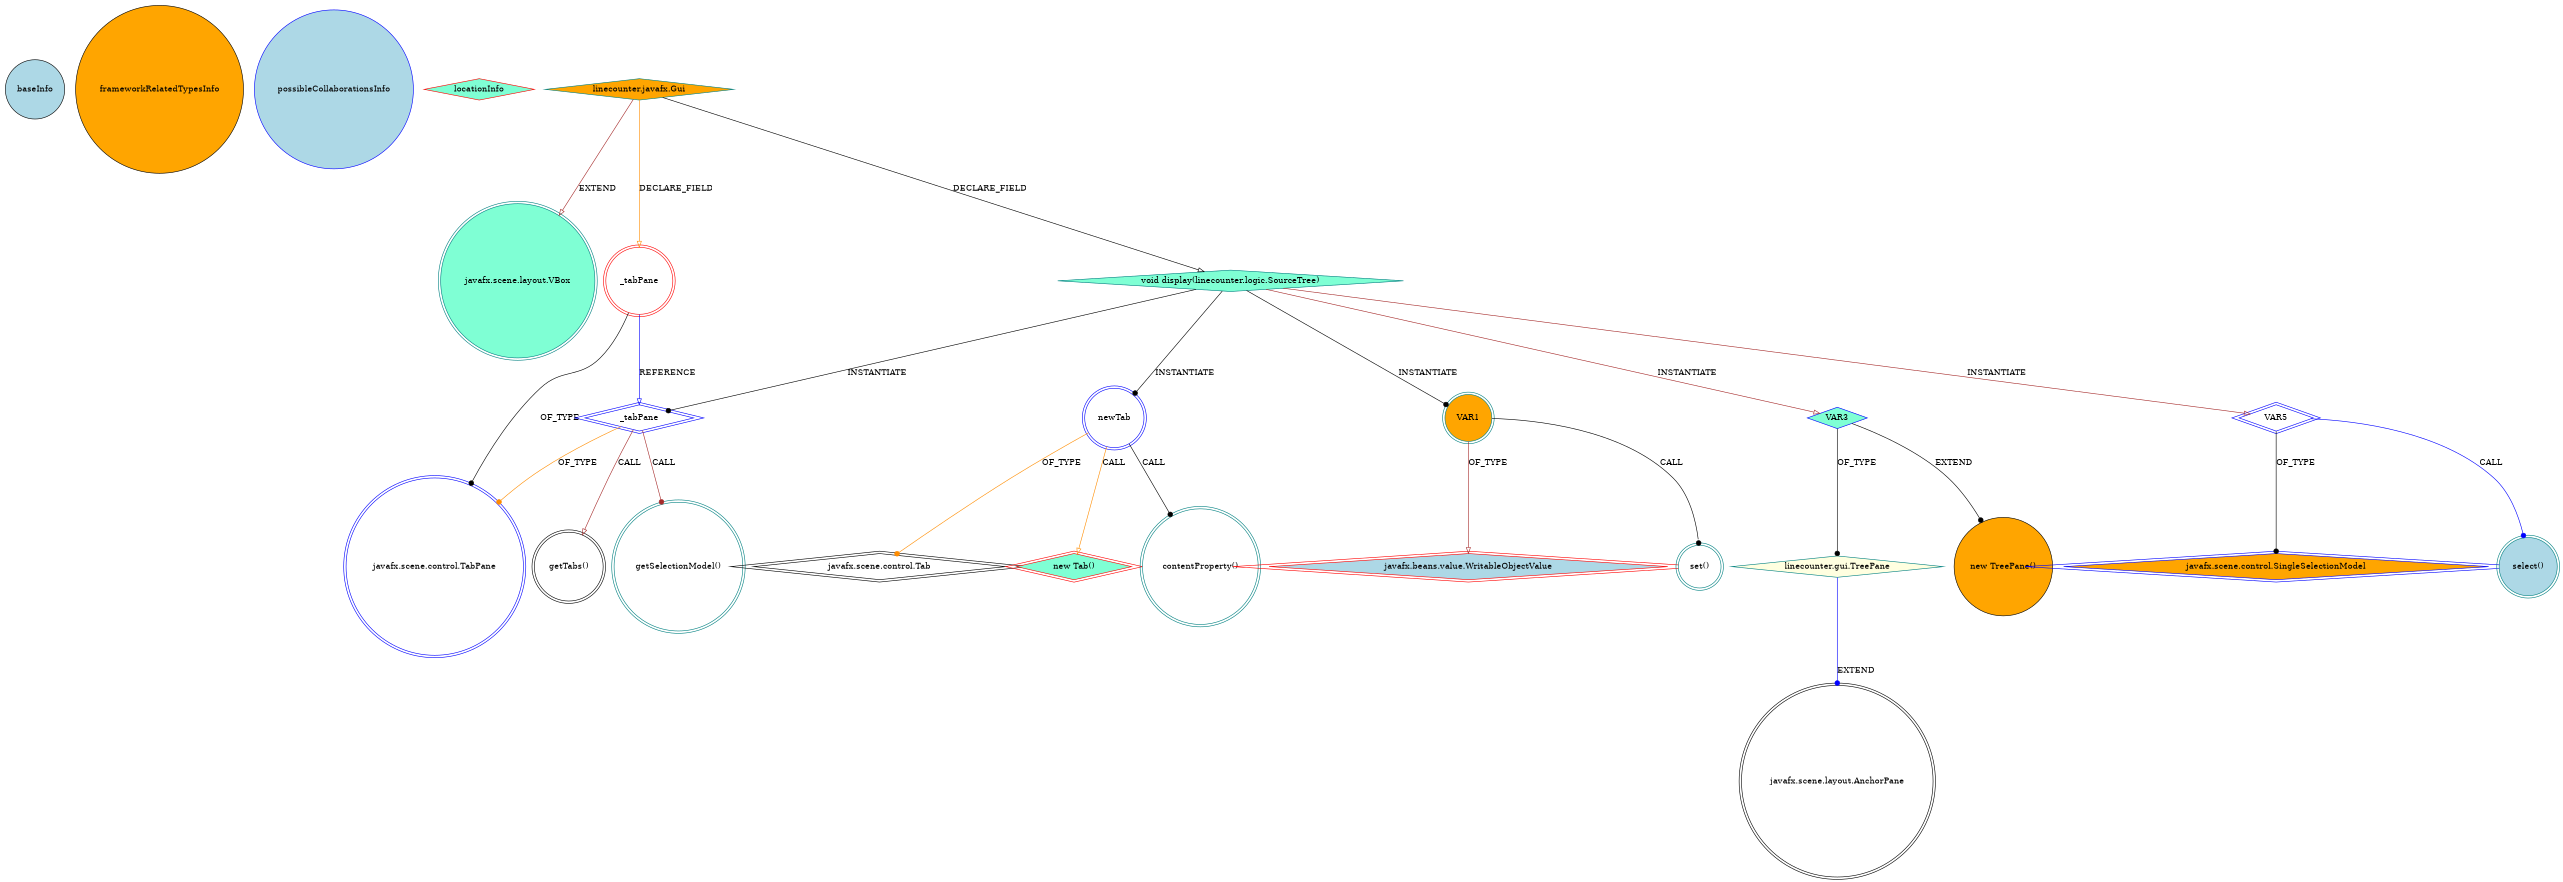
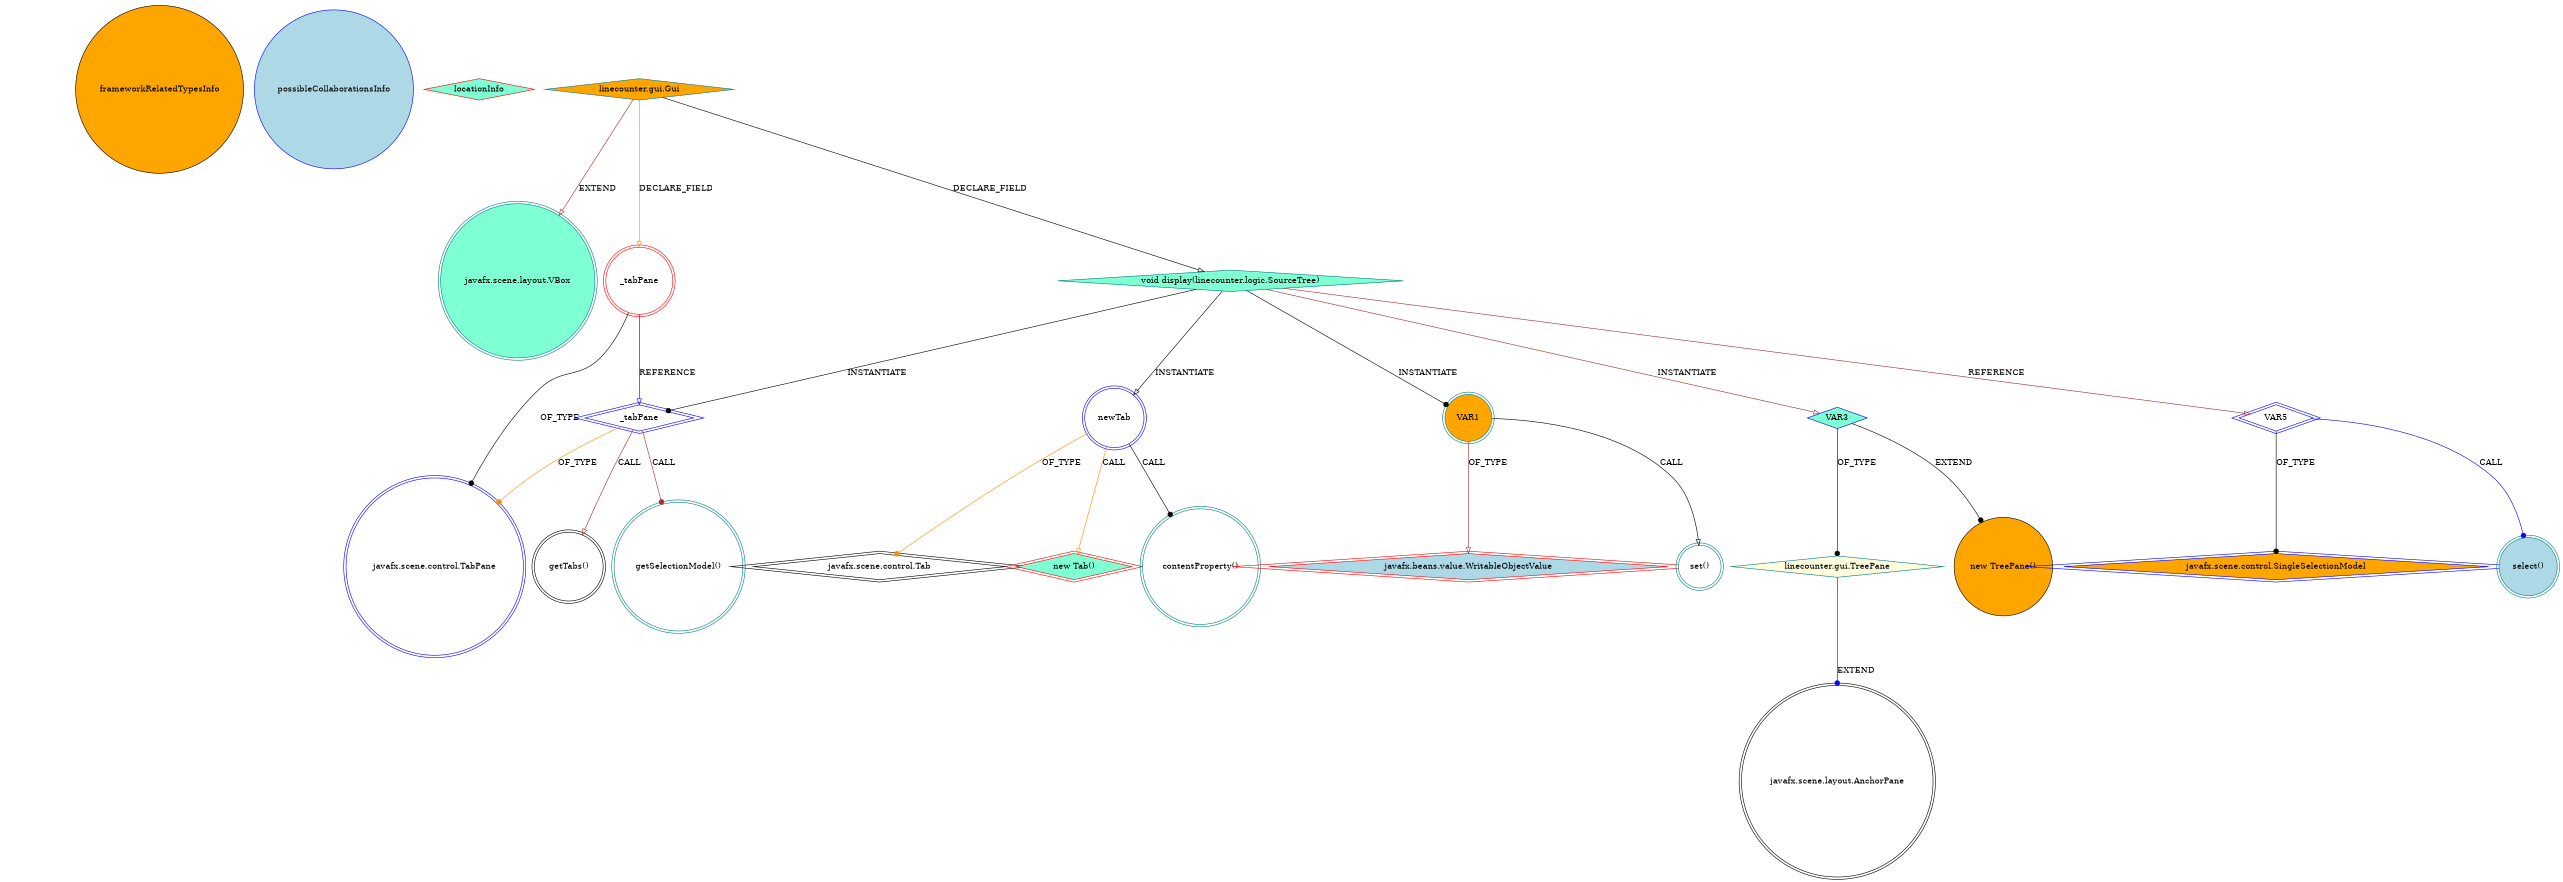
(35, 89) -> none
(639, 89) -> (639, 89)
(1179, 341) -> (1179, 341)
(1997, 373) -> (1997, 373)
(1620, 444) -> (1620, 444)
